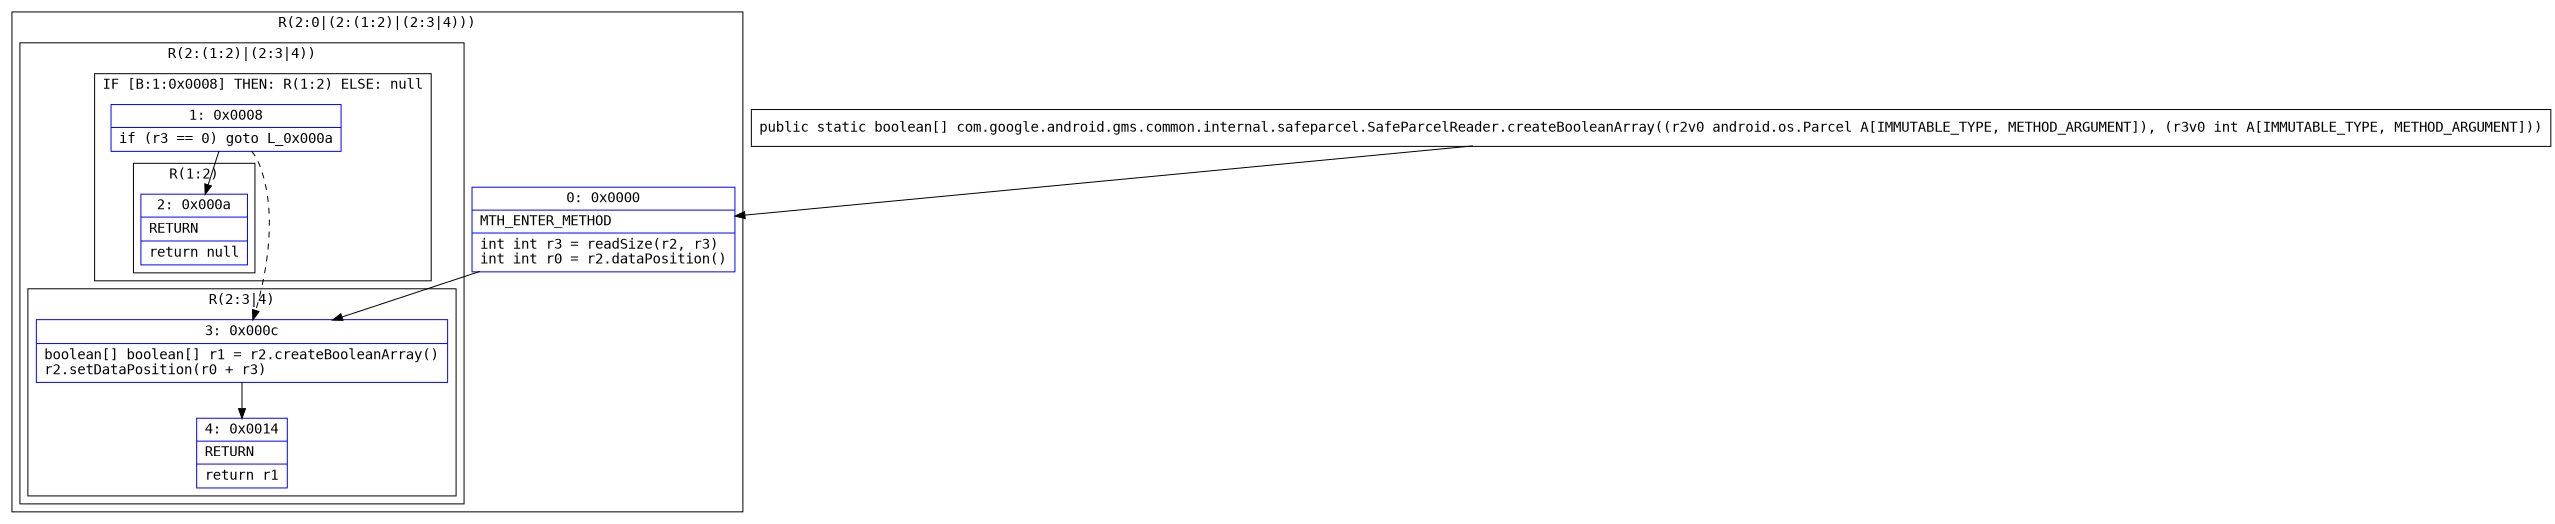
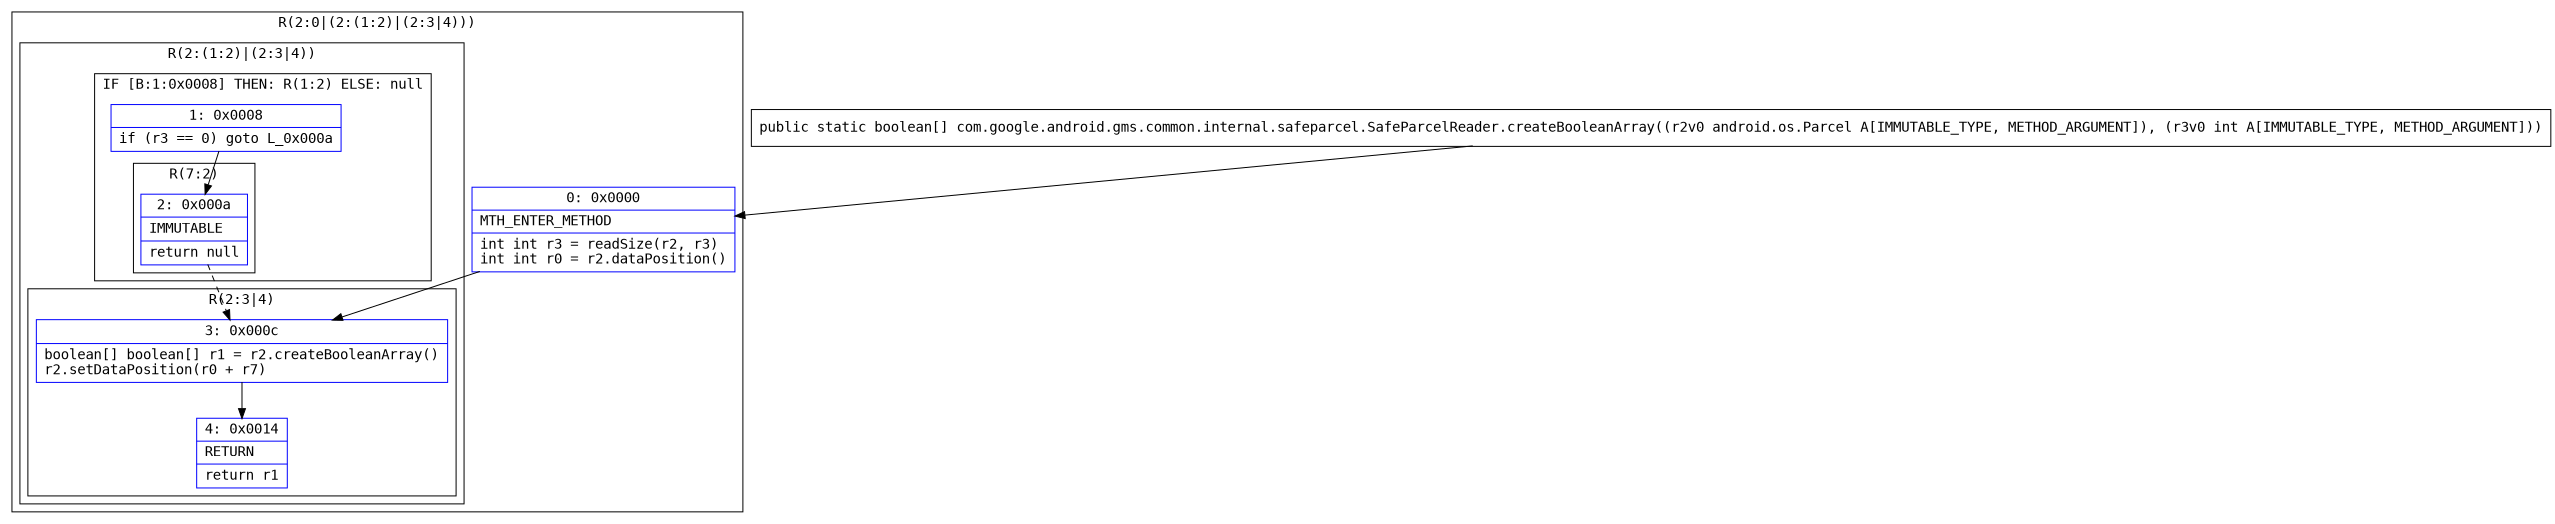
(194, 175) -> (194, 175)
(174, 229) -> (186, 229)
(269, 230) -> (220, 296)
(155, 370) -> (155, 370)
